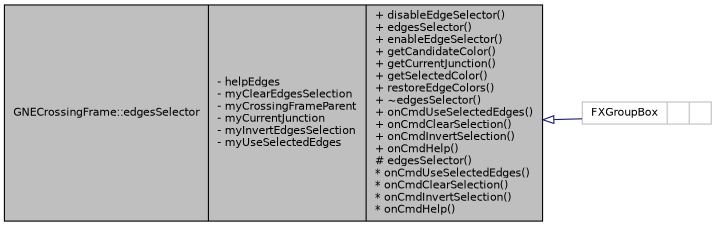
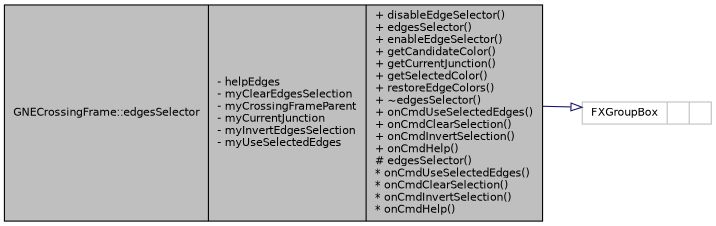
(568, 119) -> (557, 107)
